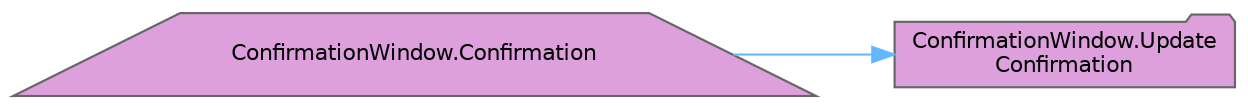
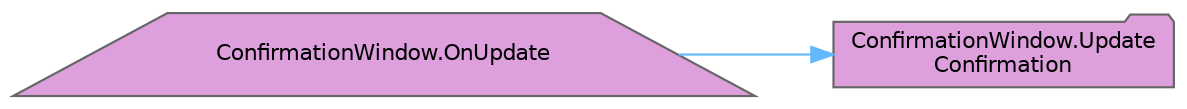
(415, 55) -> (384, 55)
